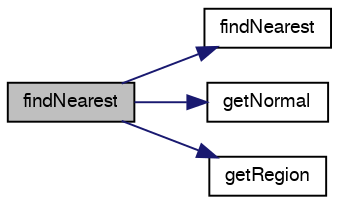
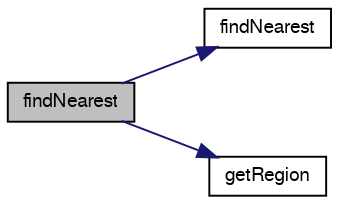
(268, 102) -> none
